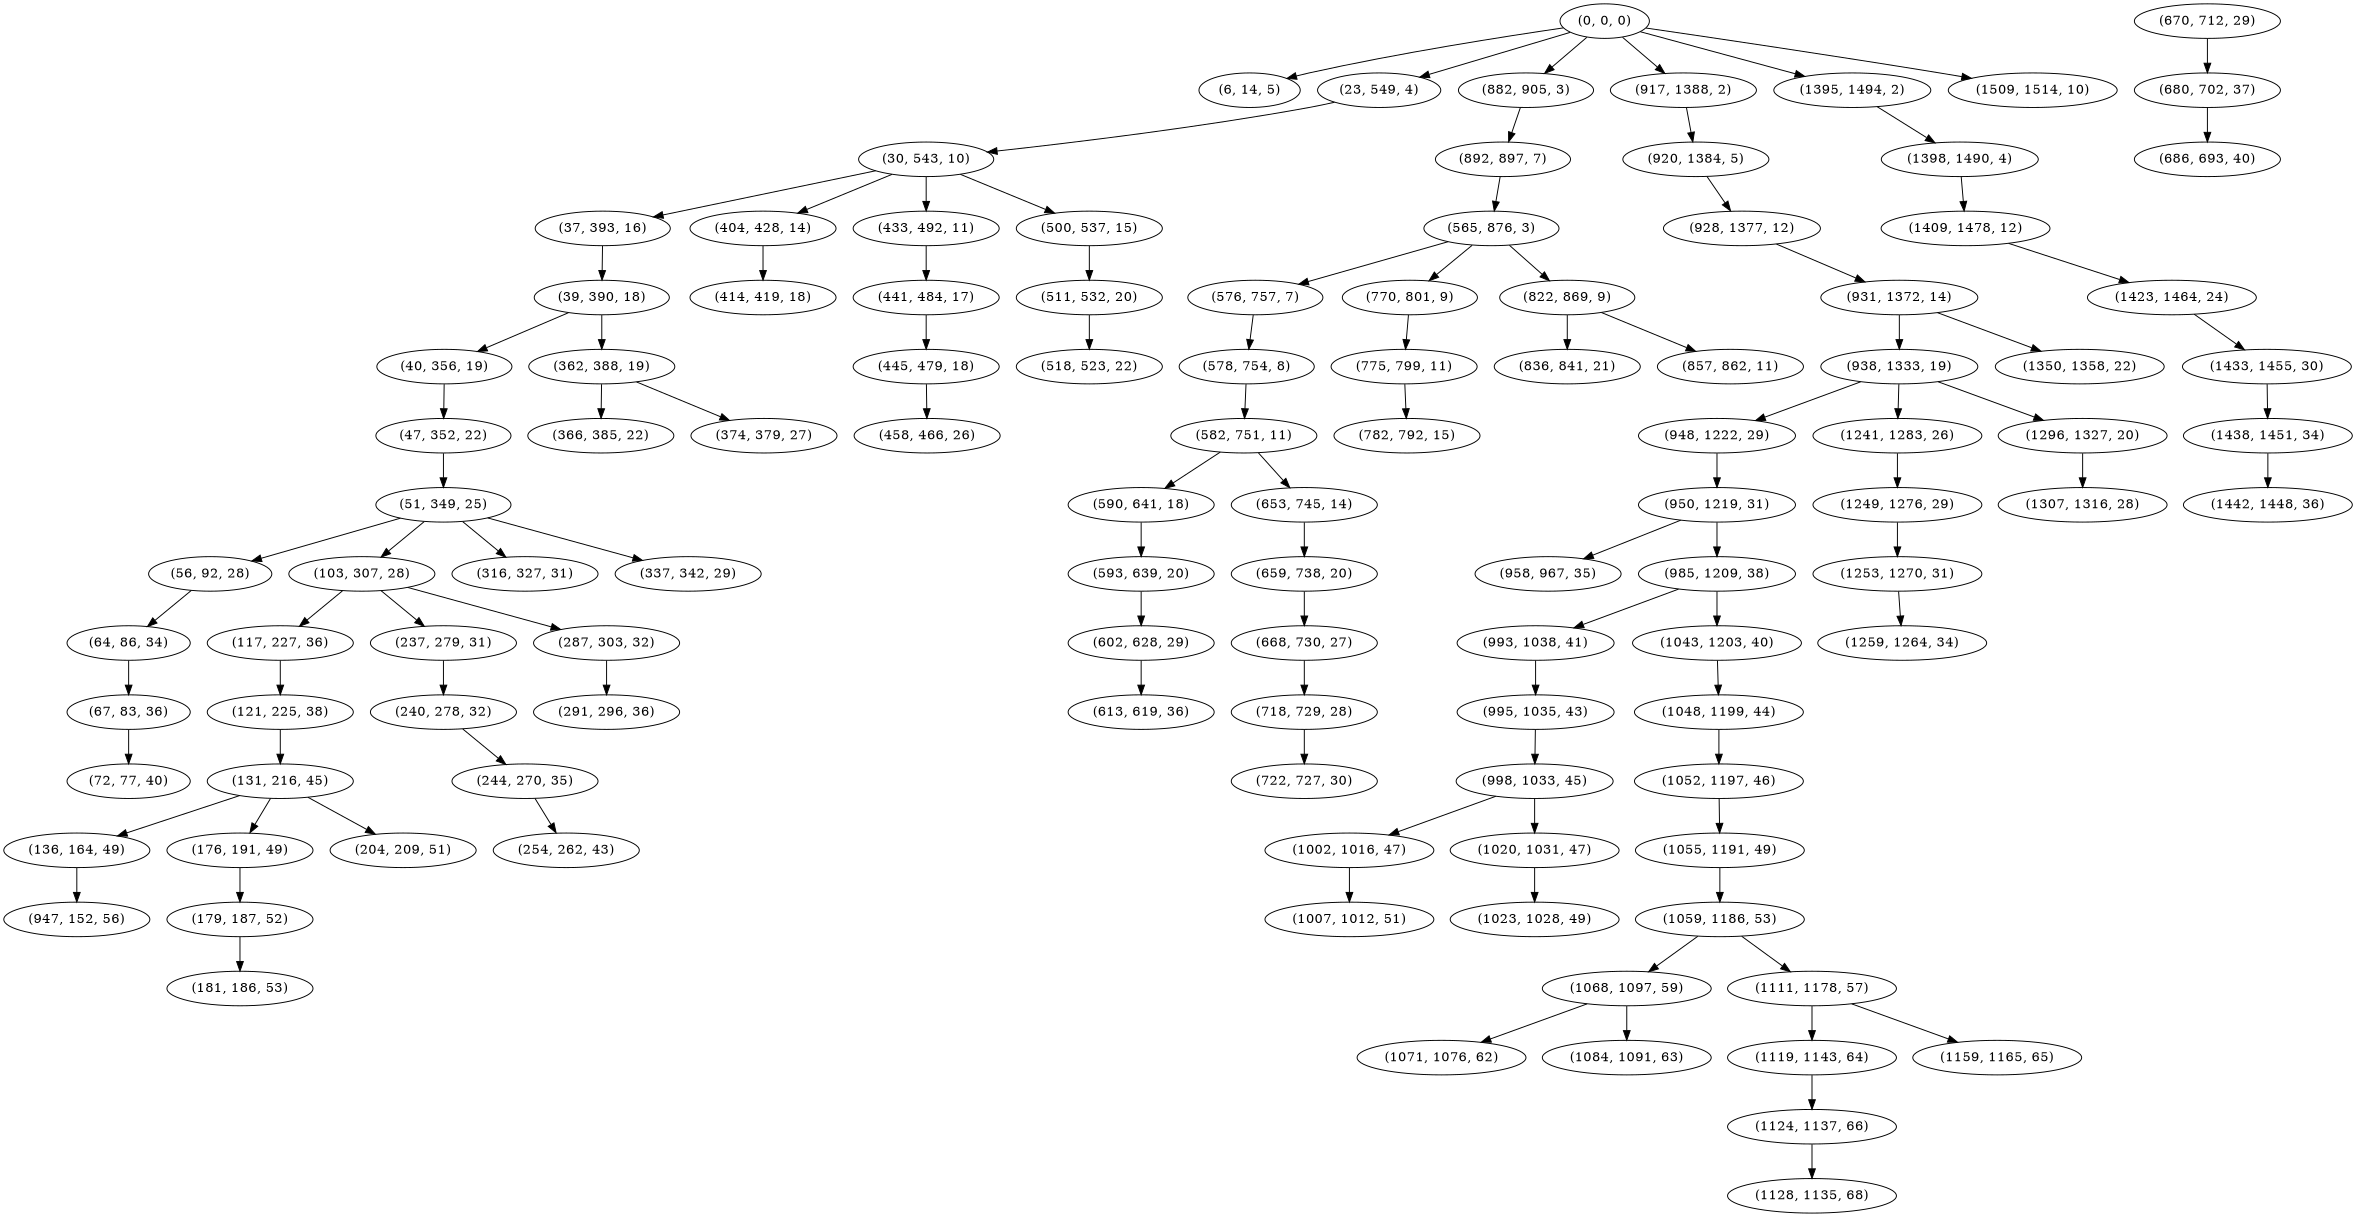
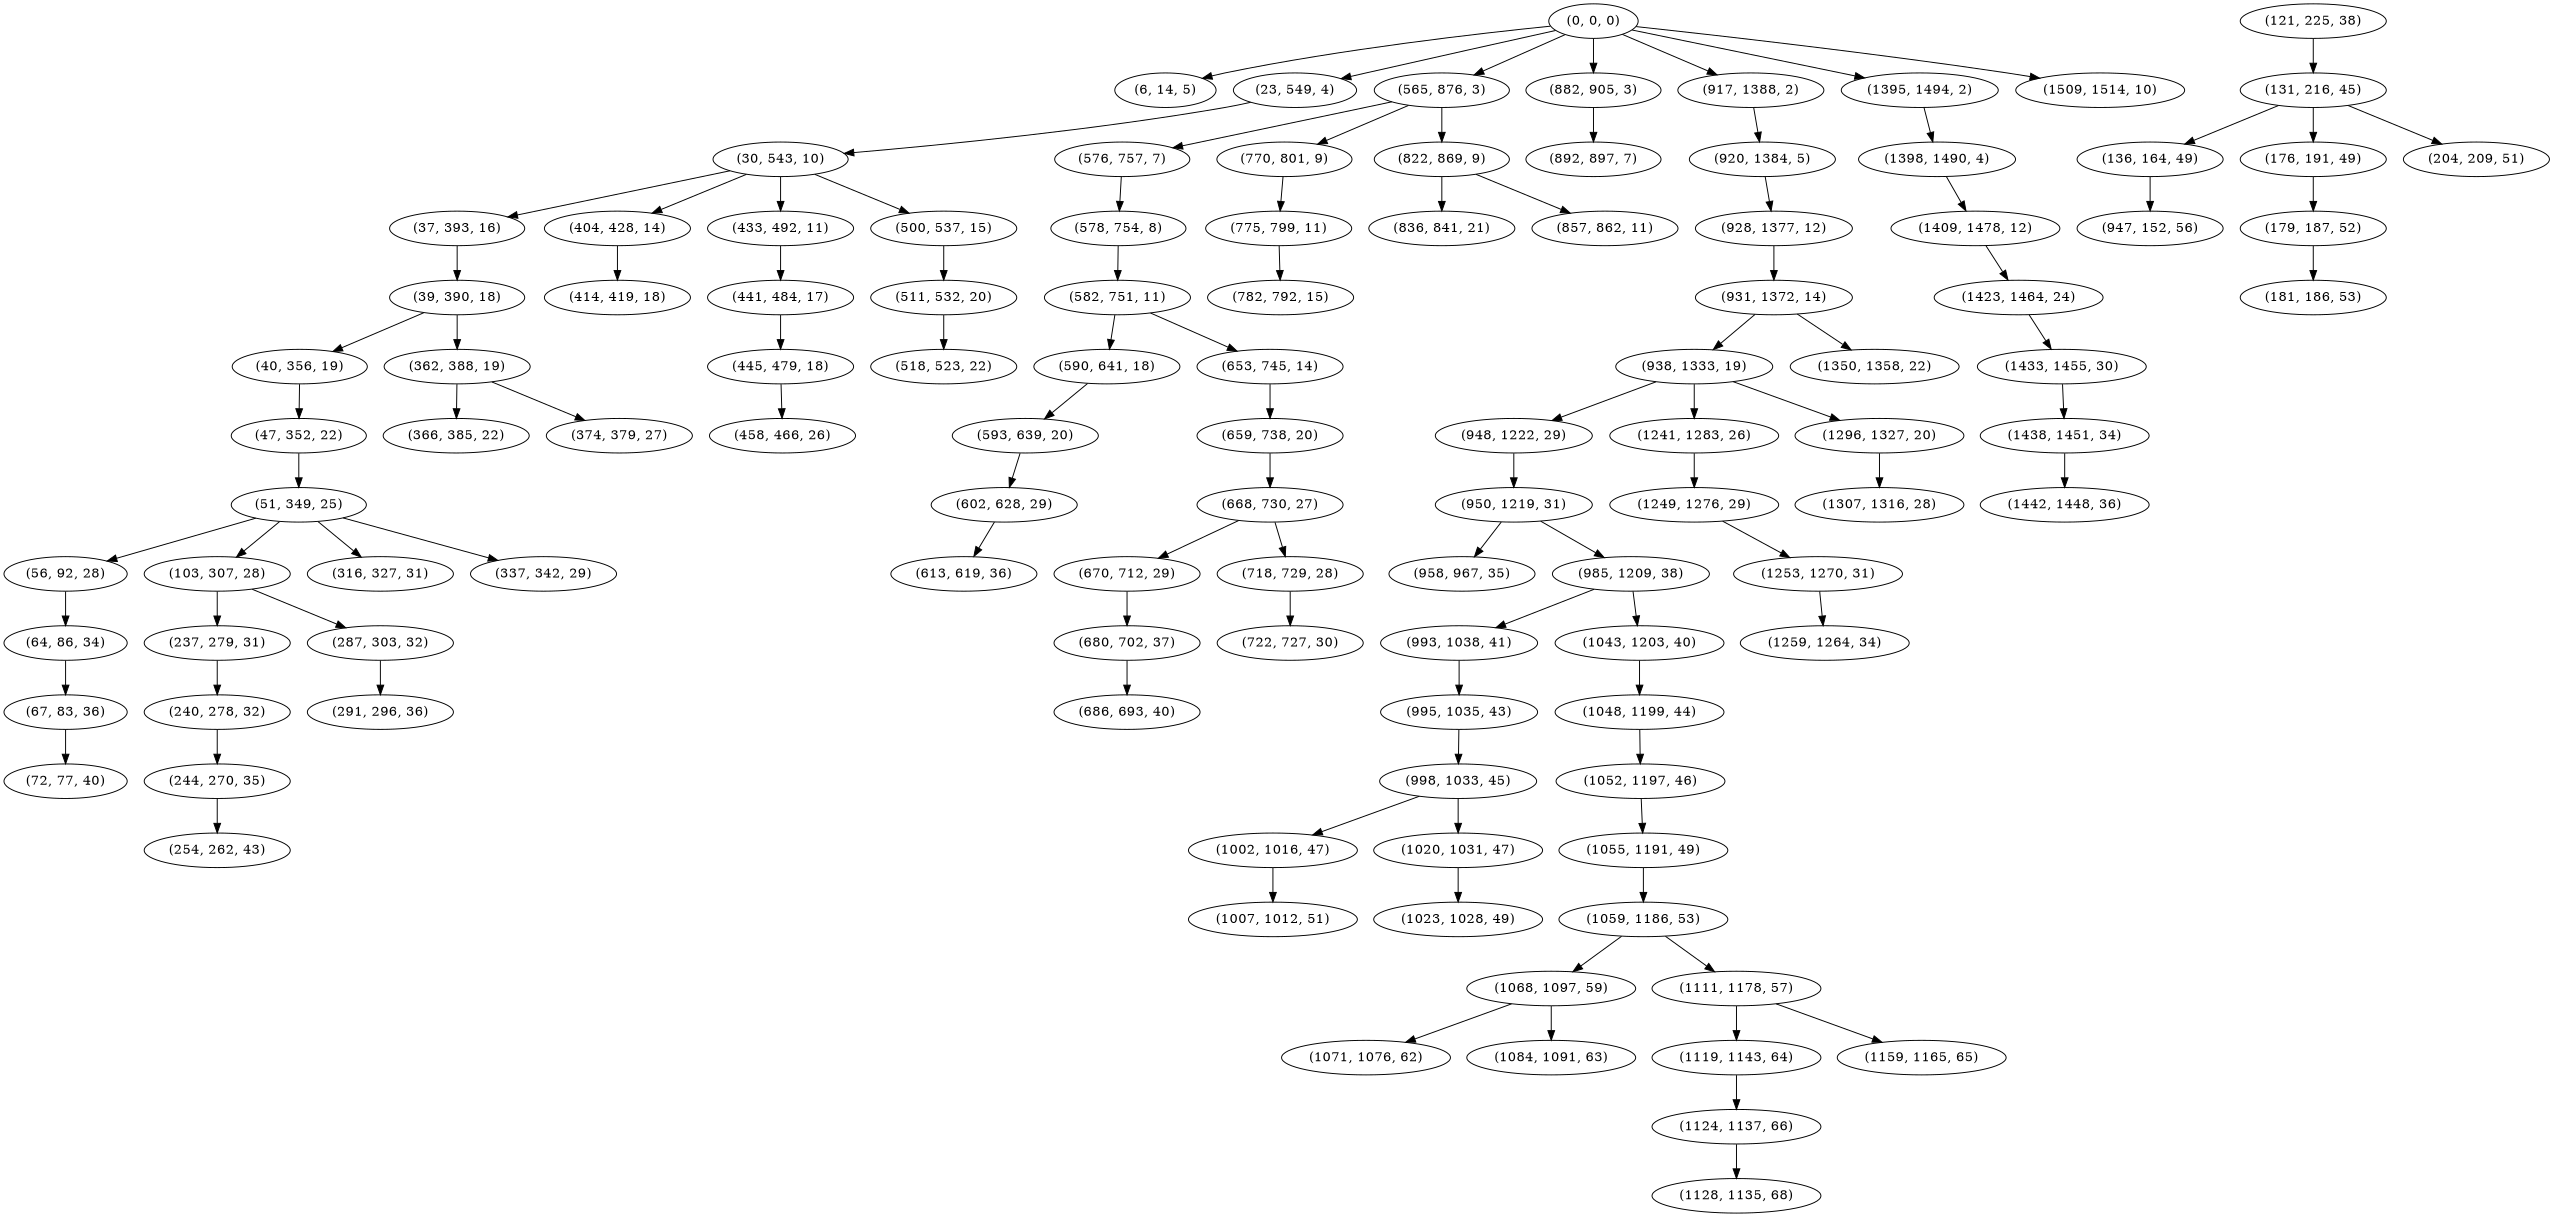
(1498, 189) -> (1524, 53)
none -> (1203, 537)
(280, 643) -> none
